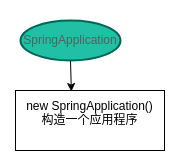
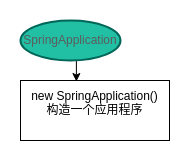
(90, 121) -> (95, 111)
